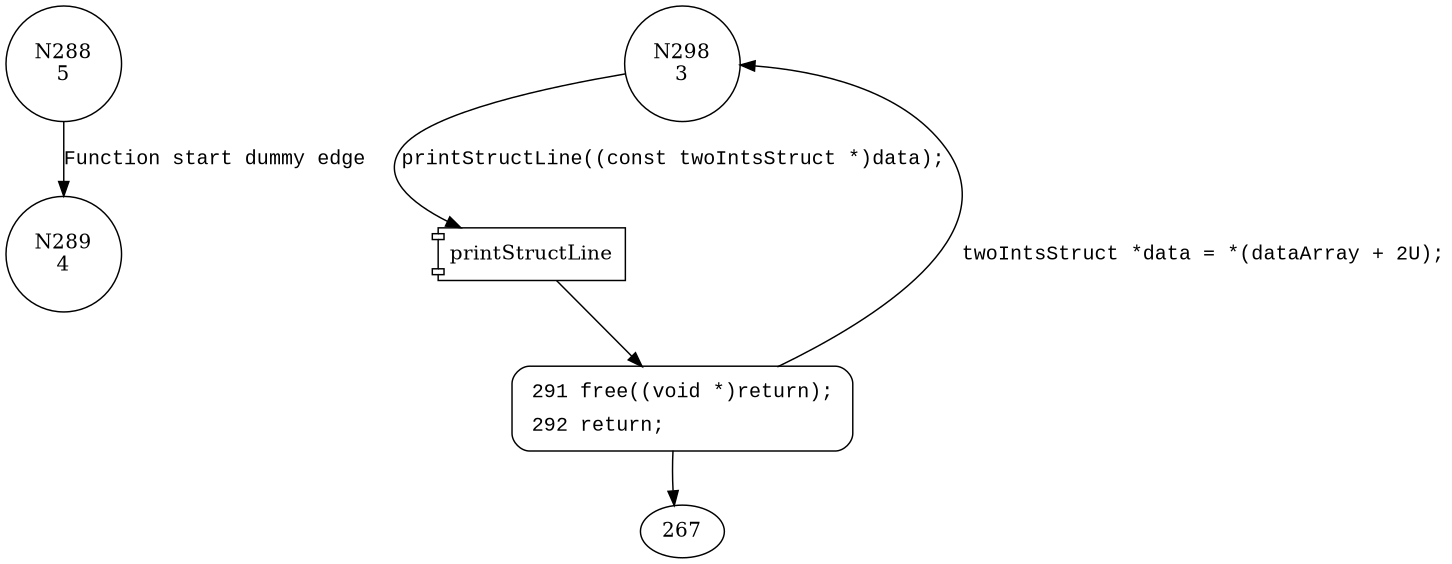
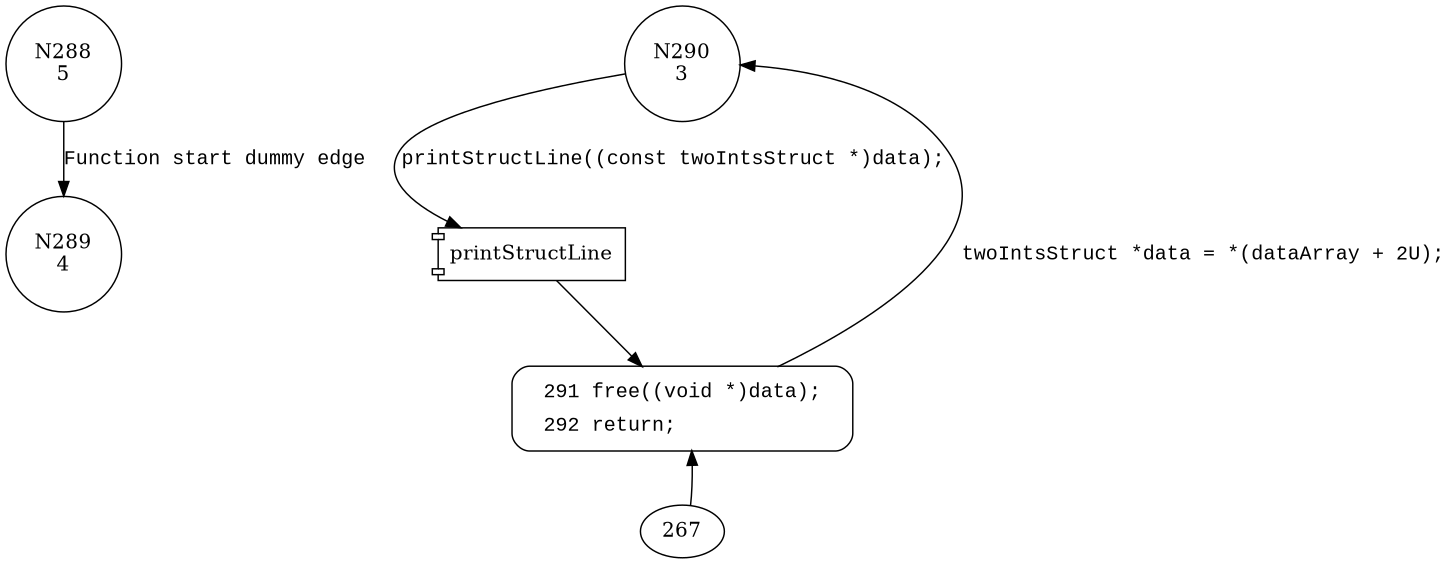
(682, 64) -> (682, 64)
(707, 391) -> (707, 391)
(673, 471) -> (692, 486)
